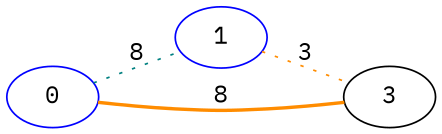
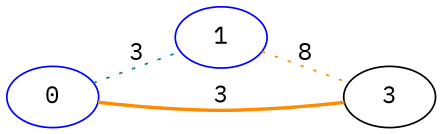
(137, 54) -> (137, 54)
(305, 54) -> (305, 54)
(221, 96) -> (221, 96)
